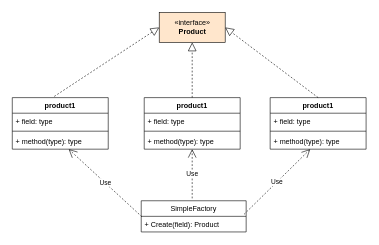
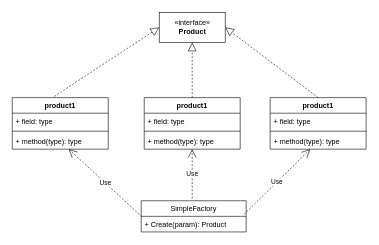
(192, 27) -> (192, 27)
(188, 224) -> (190, 224)
